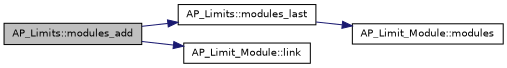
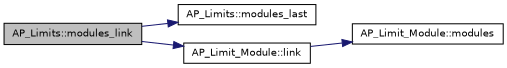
(329, 23) -> (326, 45)
(73, 34) -> (73, 34)
